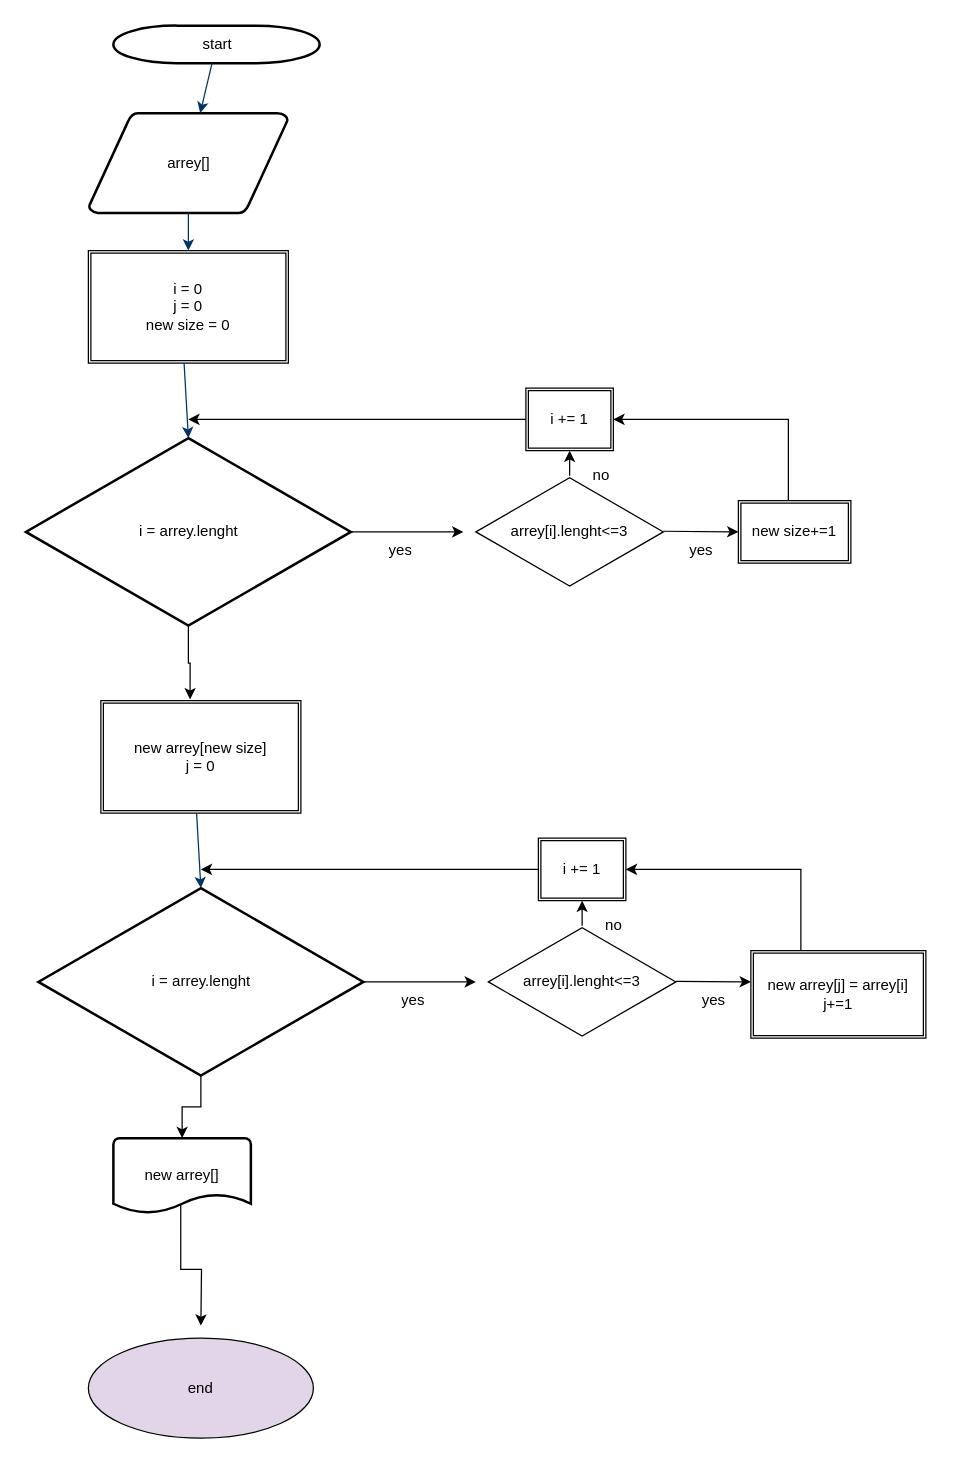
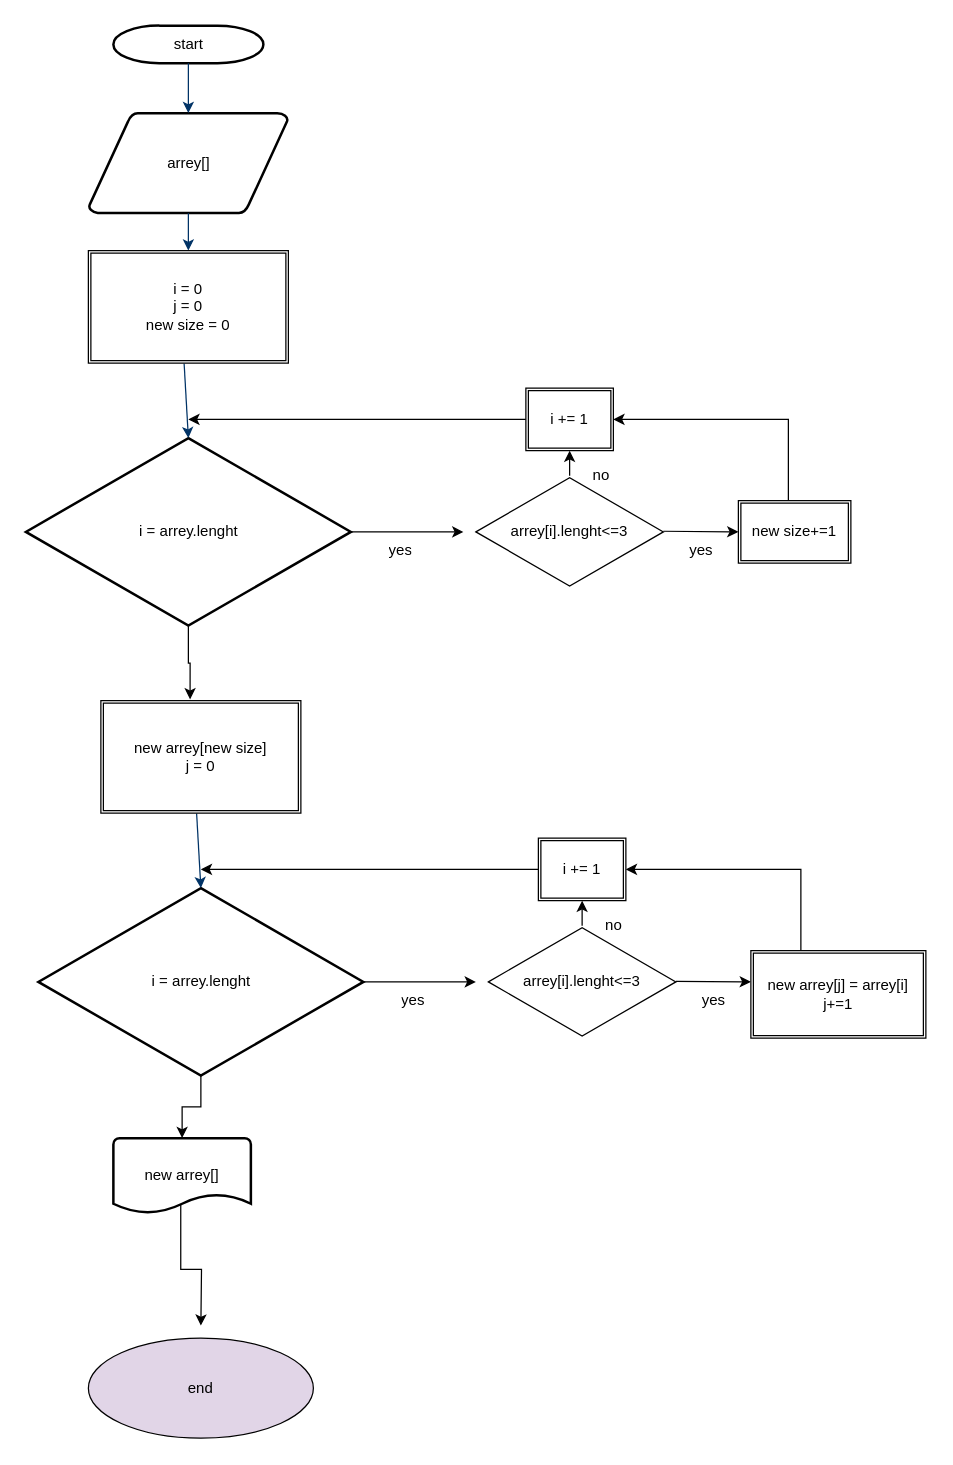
(216, 44) -> (188, 44)
